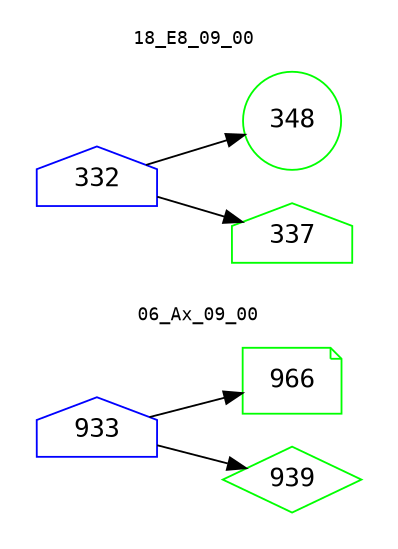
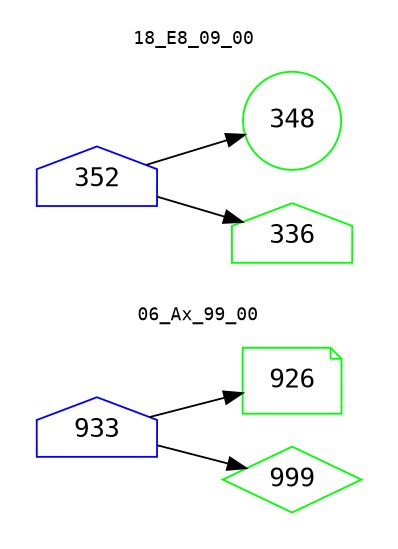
(97, 179) -> (97, 179)
(292, 236) -> (292, 236)
(199, 316) -> (199, 316)
(292, 381) -> (292, 381)
(292, 480) -> (292, 480)
